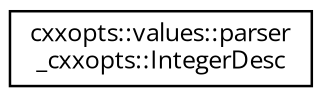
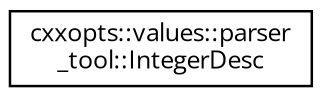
(161, 49) -> (161, 49)
